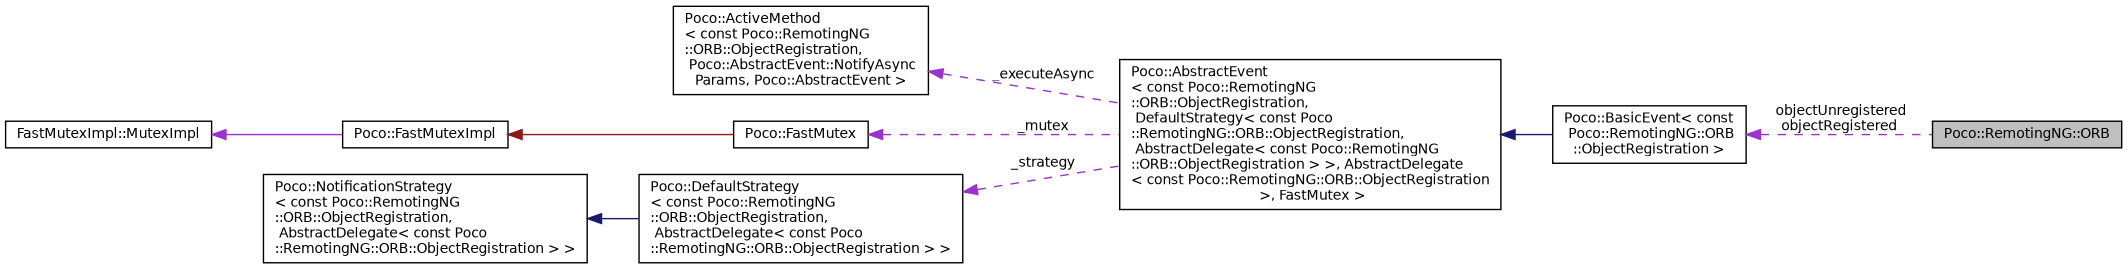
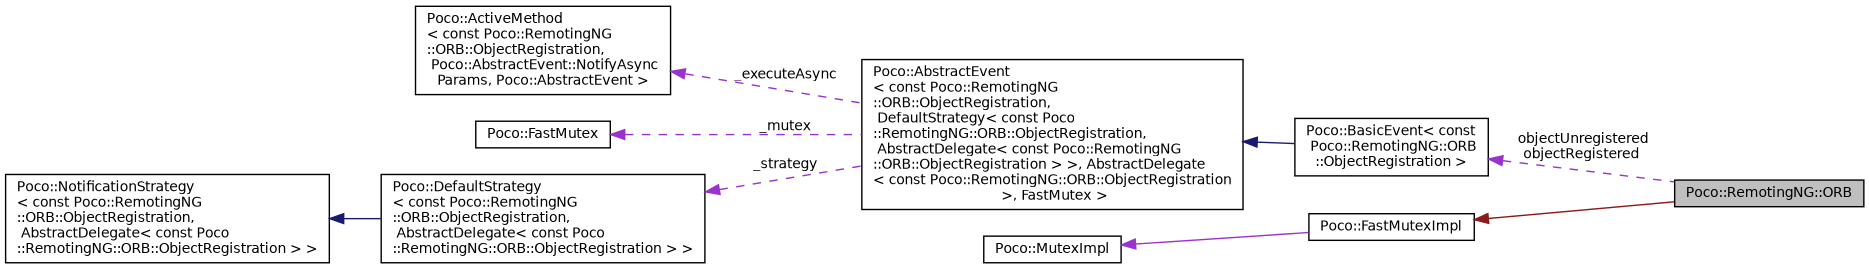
(109, 135) -> (1052, 249)
(628, 135) -> (1581, 210)
